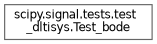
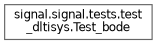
(78, 22) -> (78, 22)
